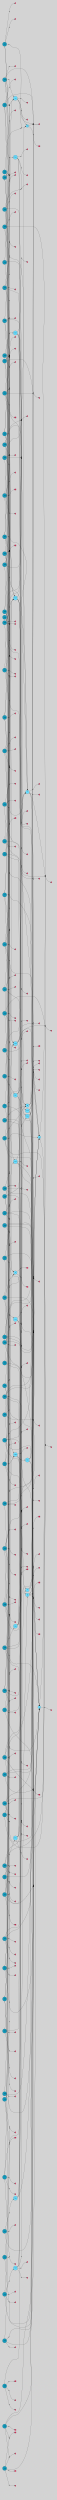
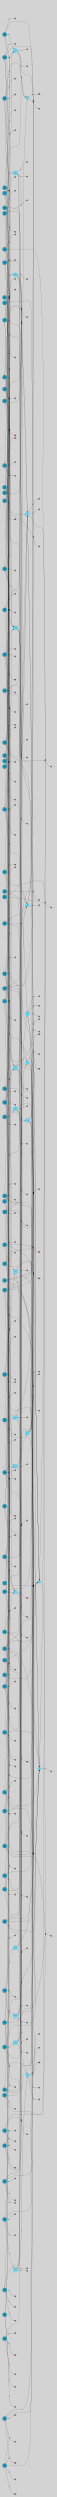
(5, 2257) -> none
